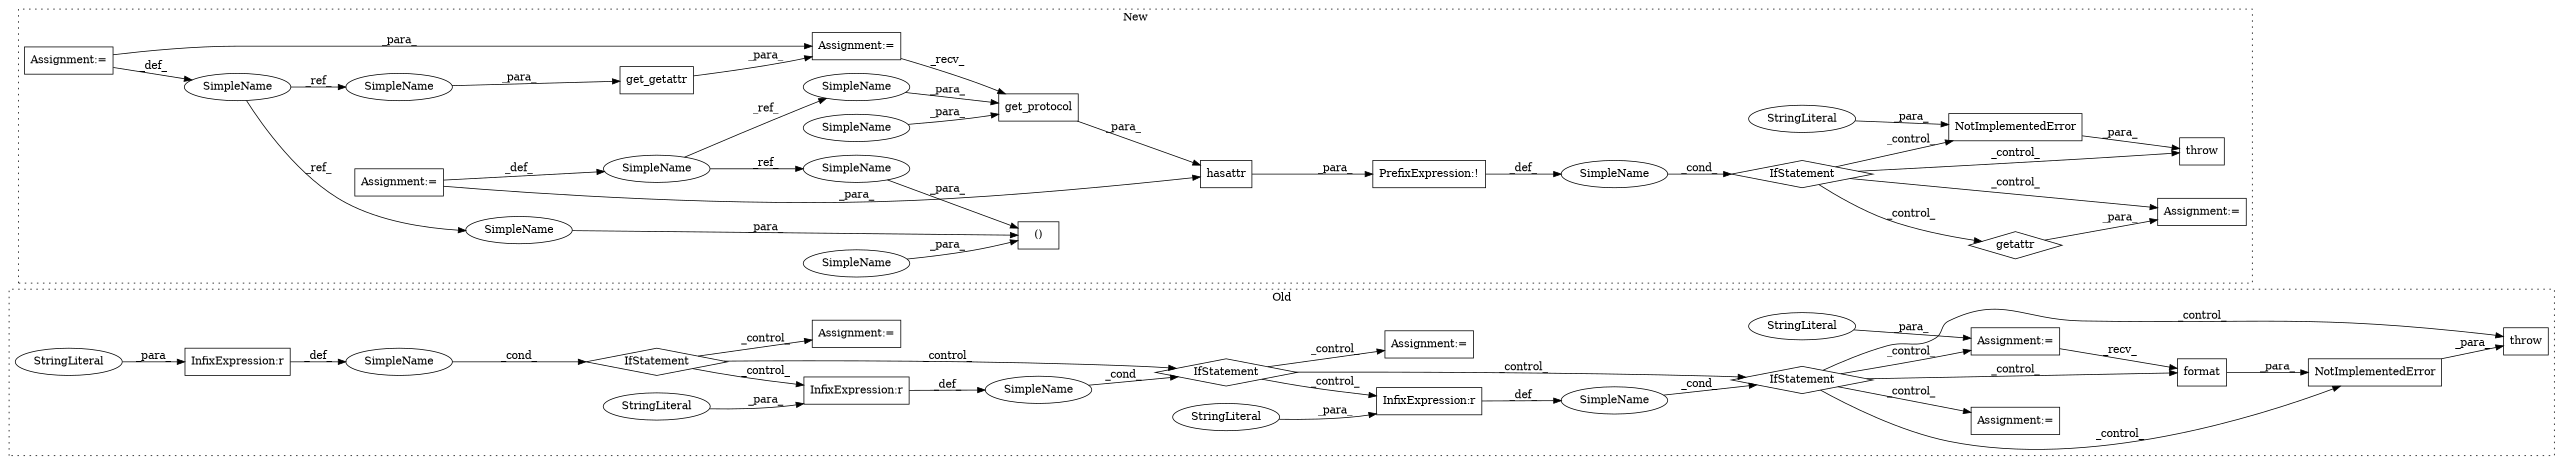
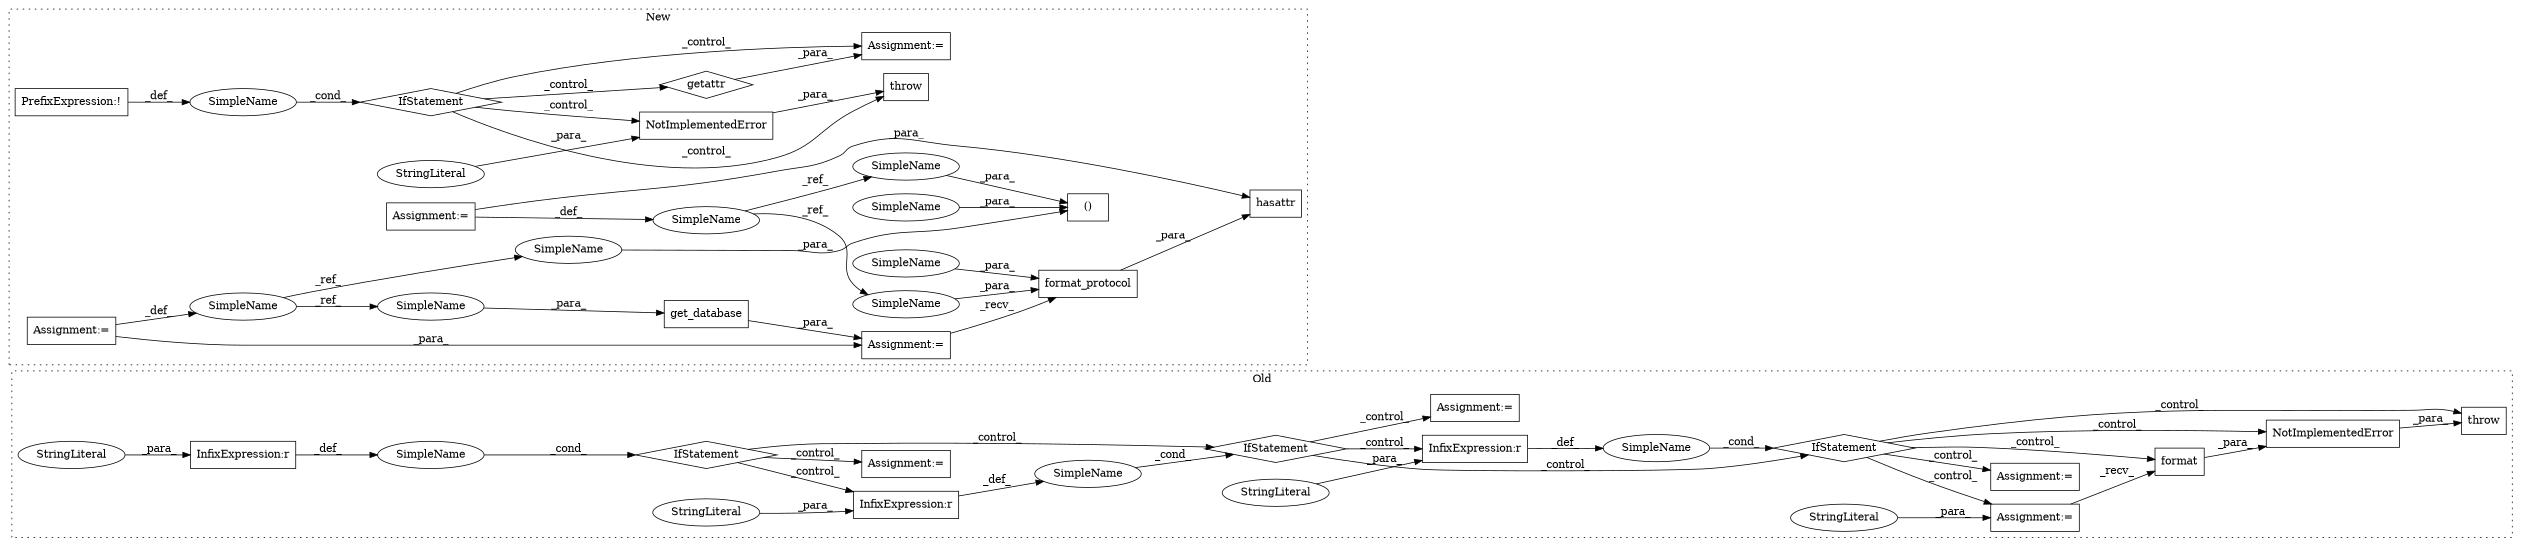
(657, 80) -> (706, 314)
(1038, 107) -> (1088, 284)
(1308, 174) -> none
